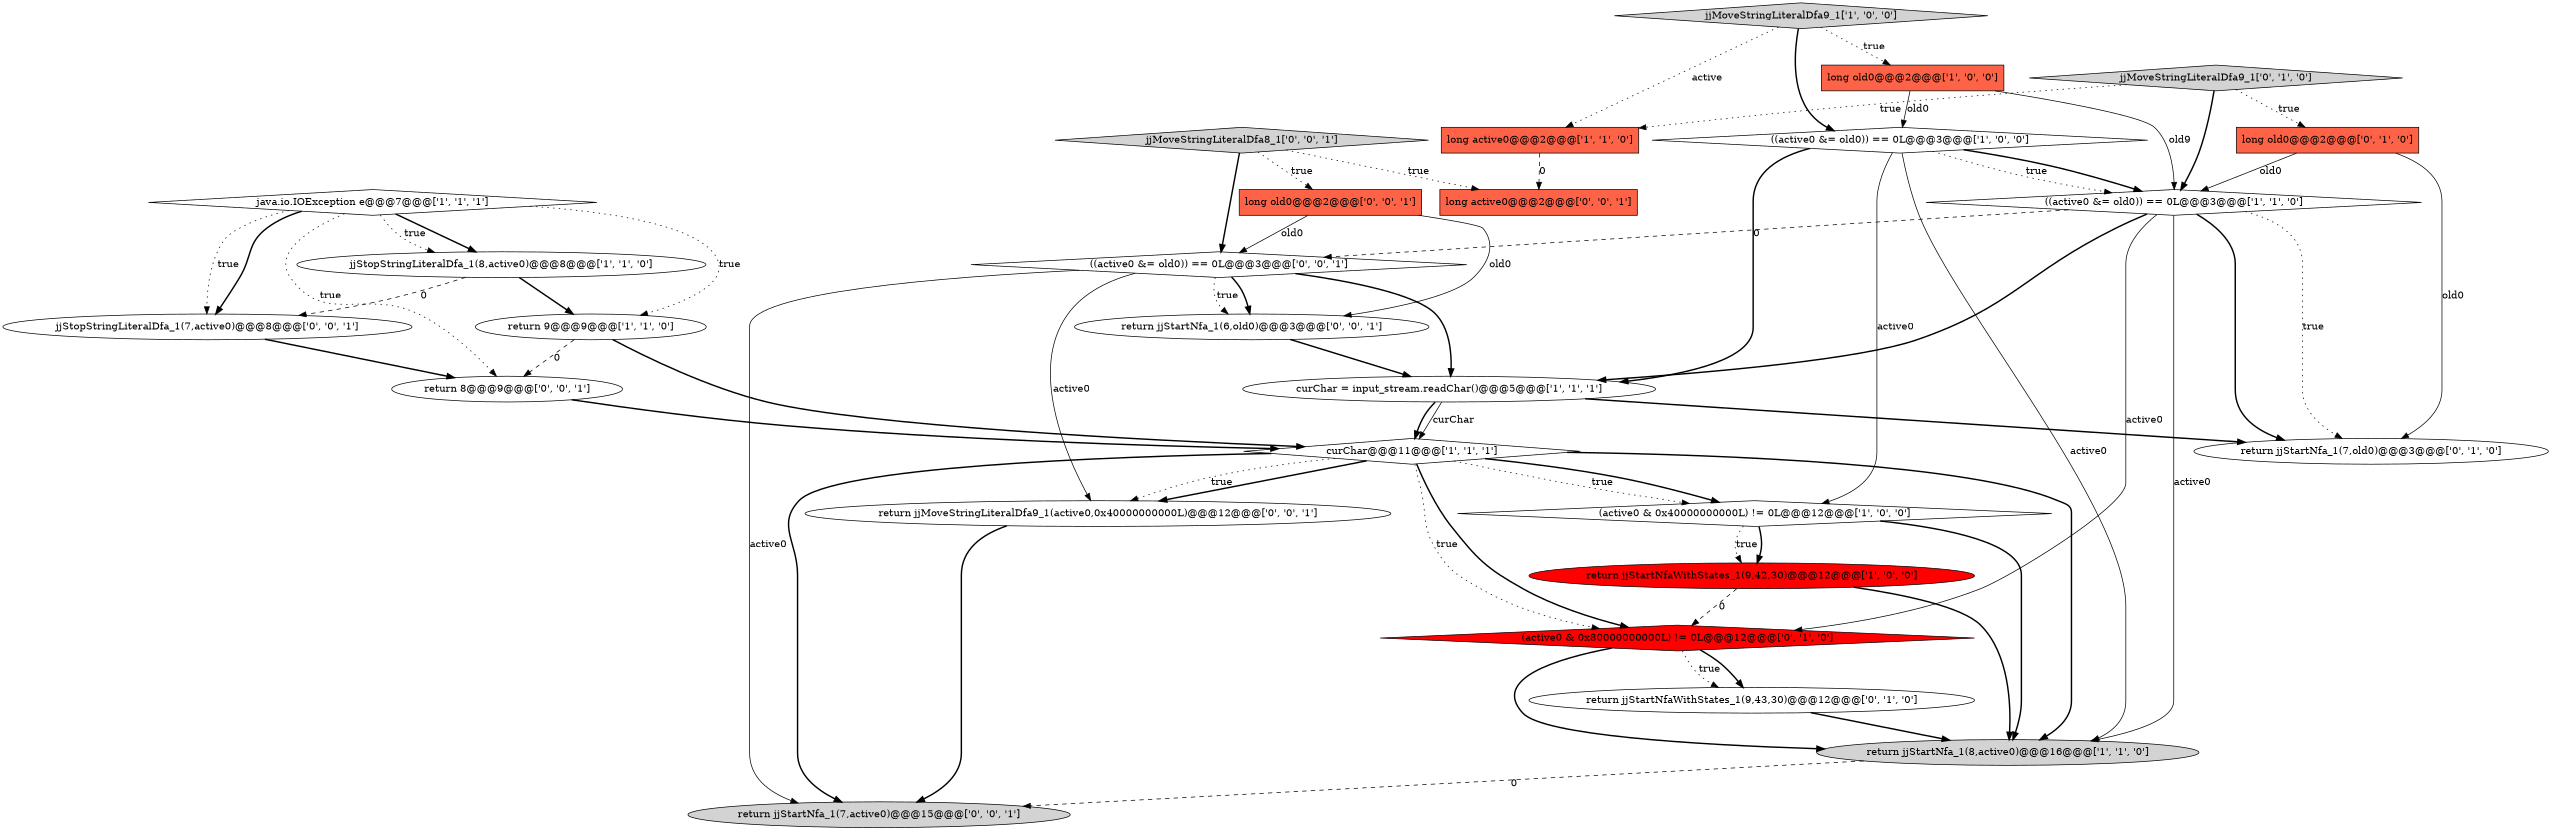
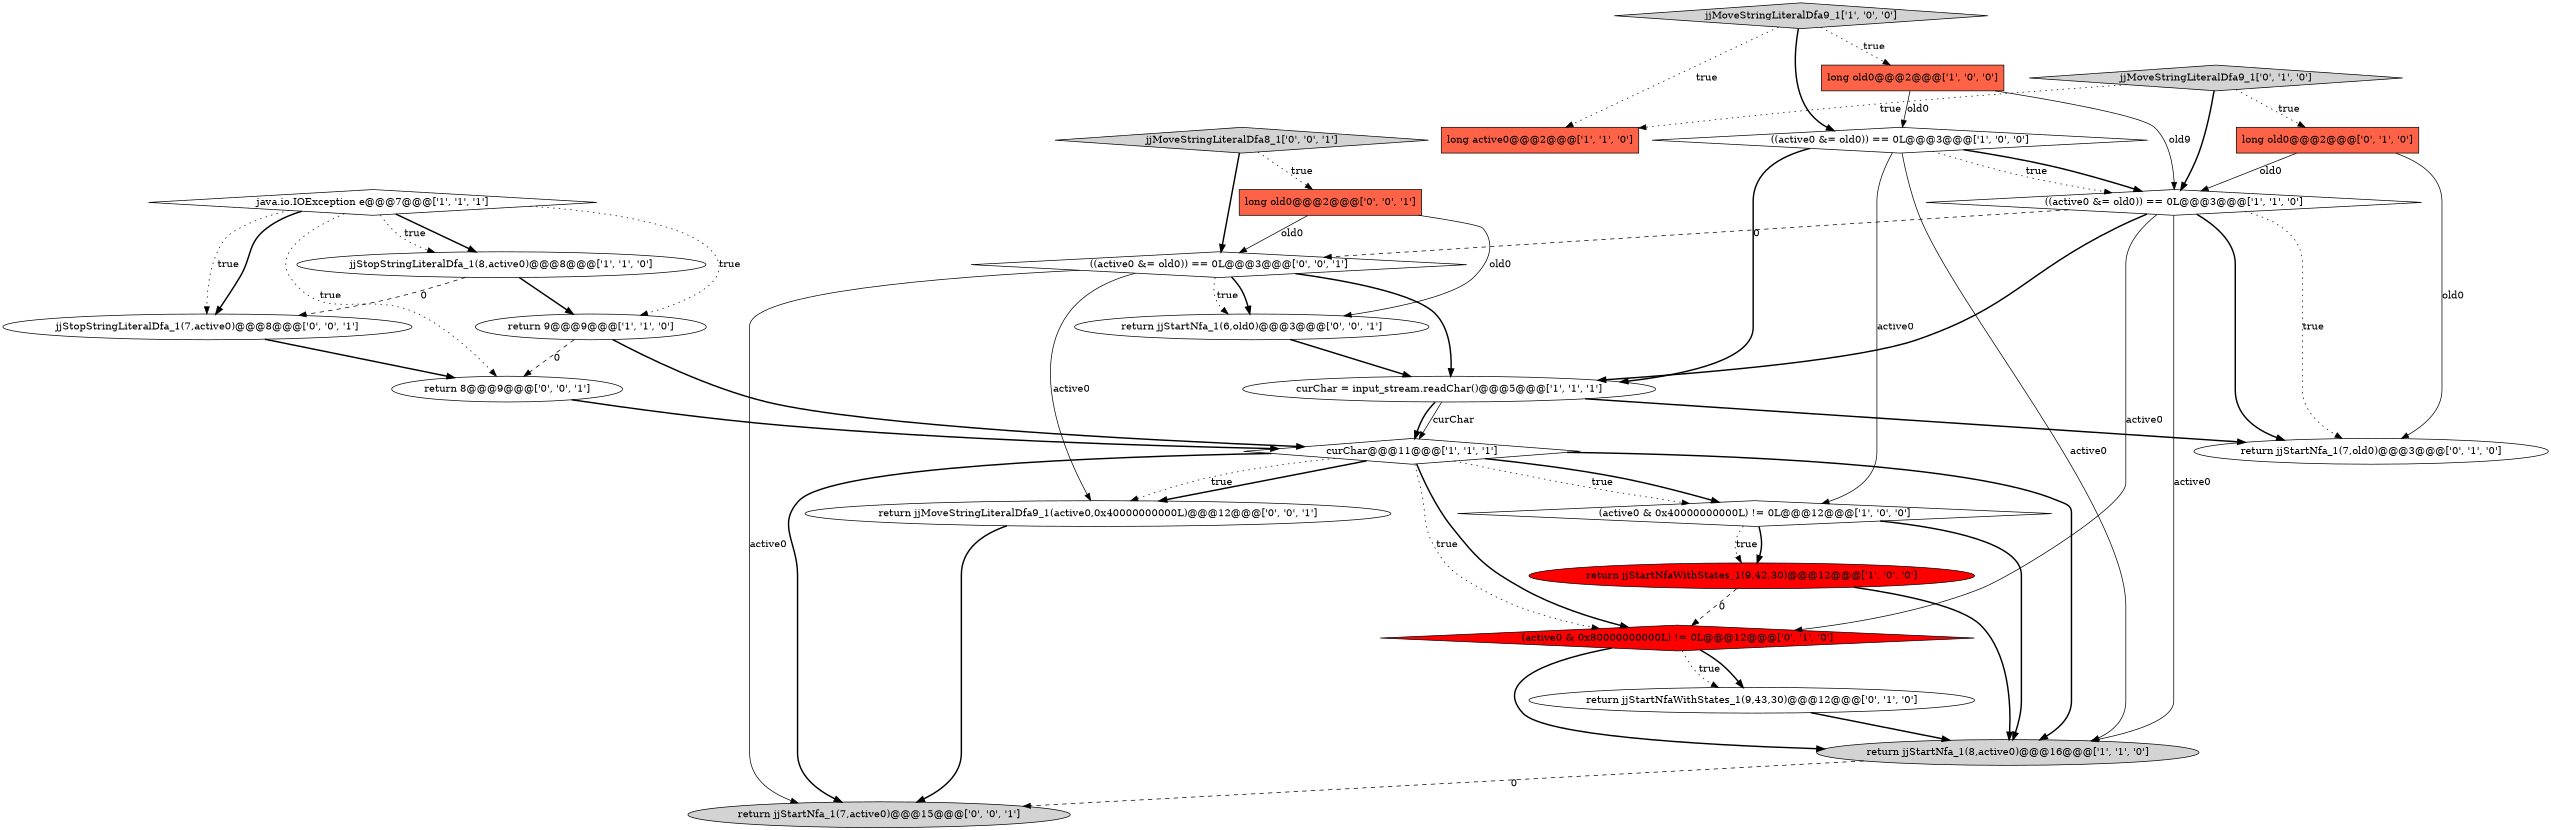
(1707, 78) -> (1707, 78)
(1539, 202) -> none
